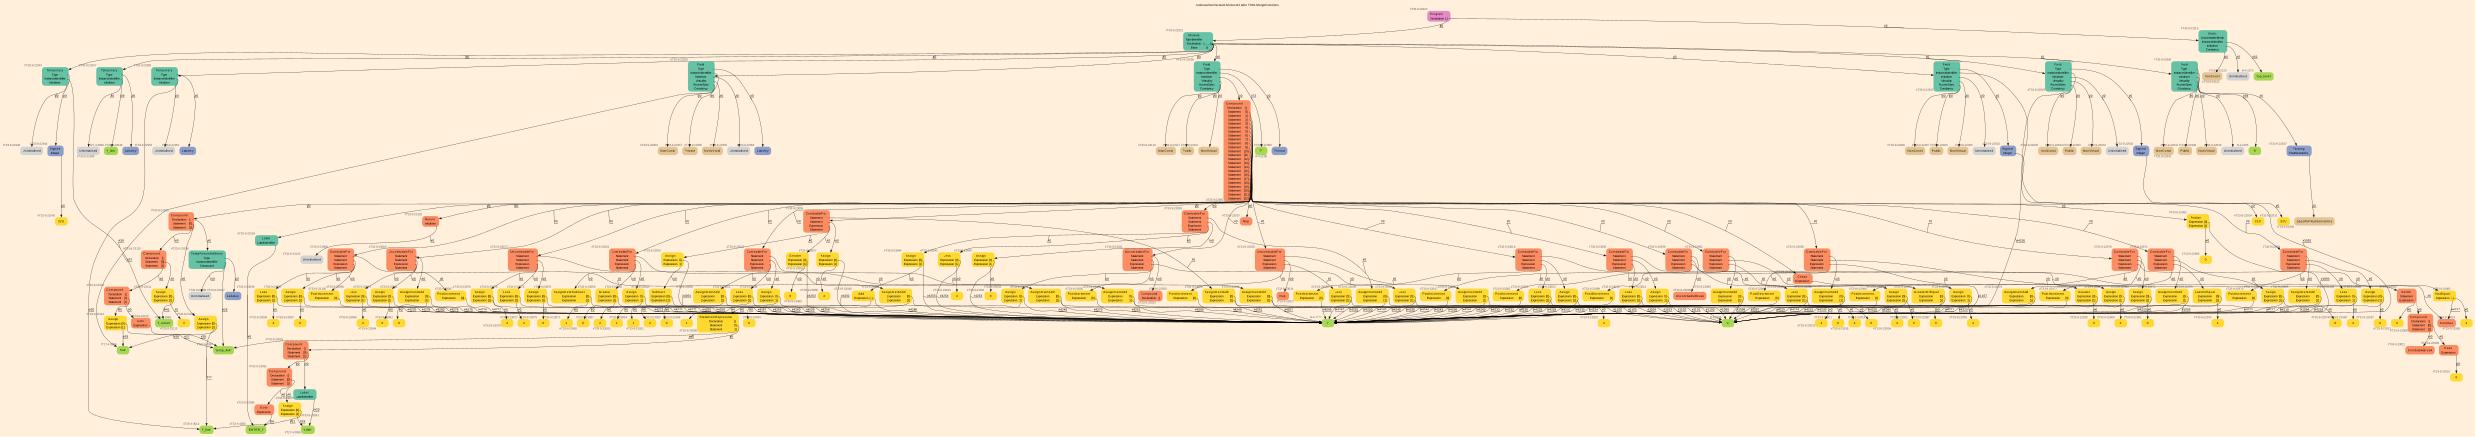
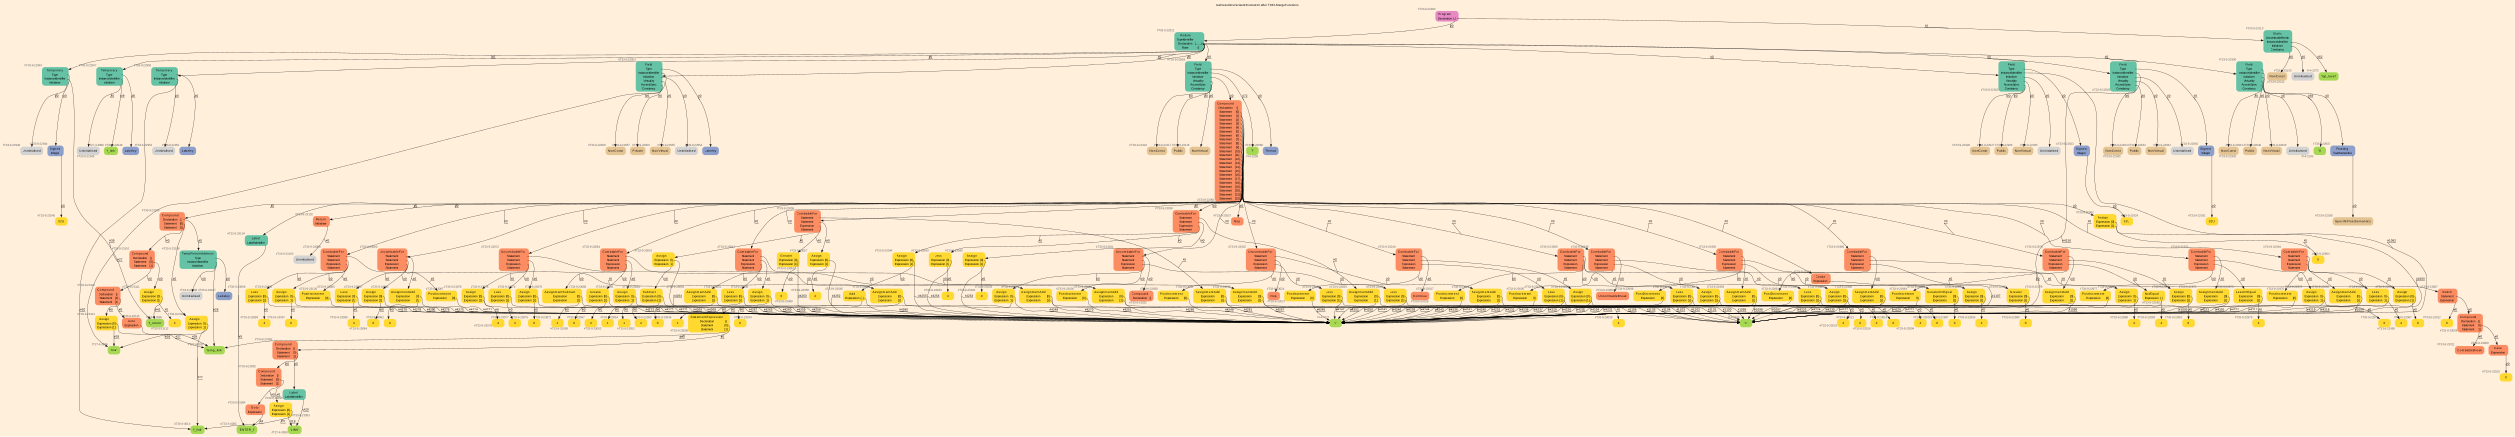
(207, 266) -> (198, 266)
(2451, 309) -> (1837, 310)
